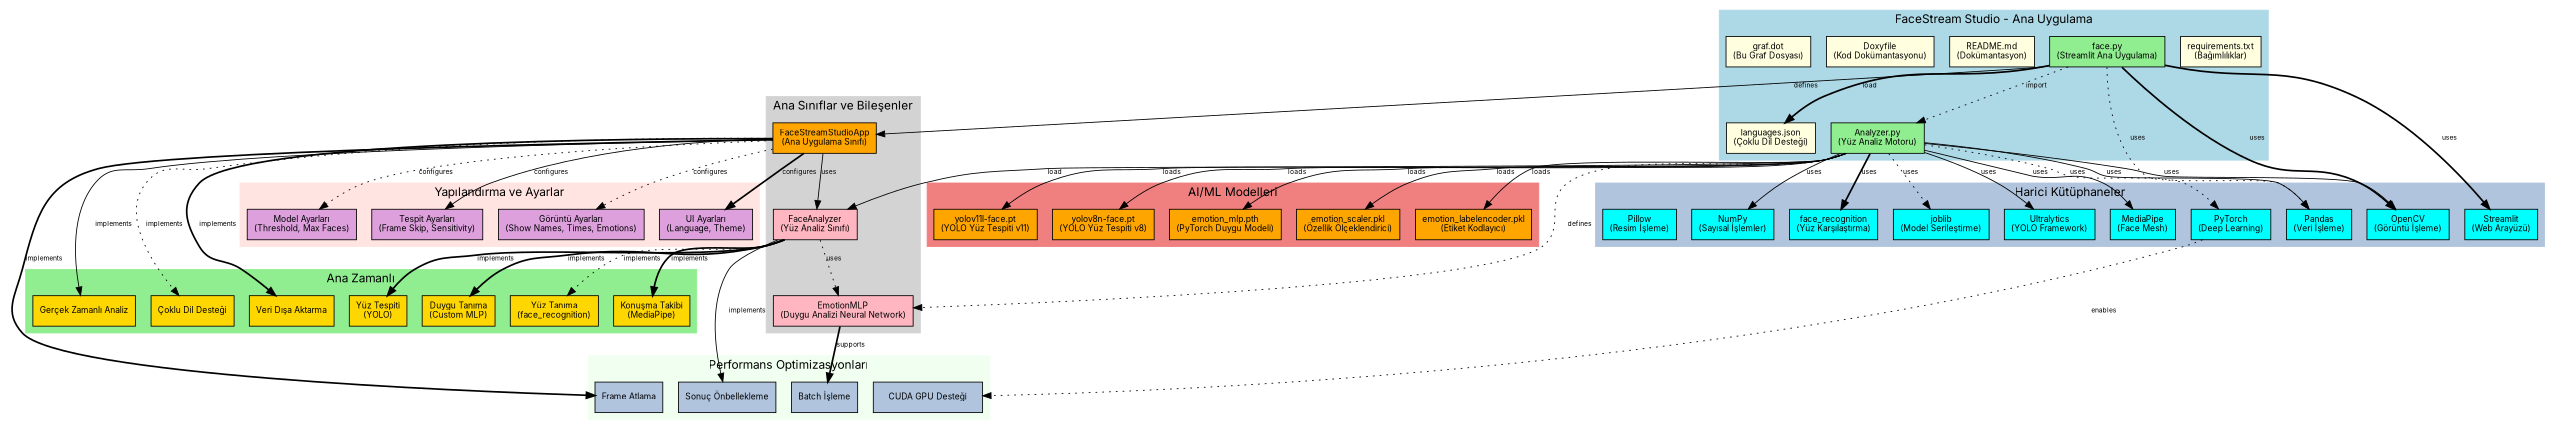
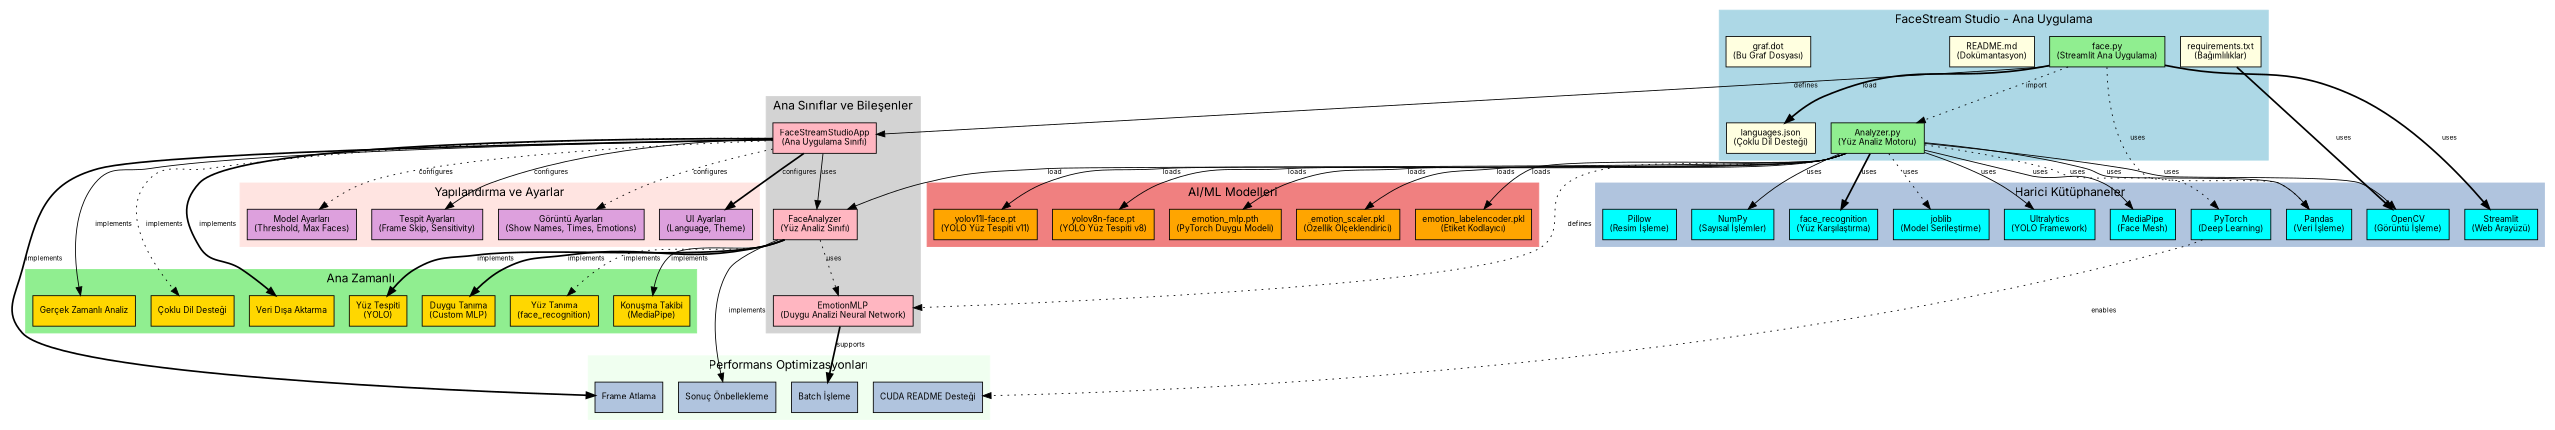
(1880, 52) -> none
(825, 138) -> (825, 138)
(2238, 154) -> (2311, 135)
(709, 248) -> (709, 248)
(928, 397) -> (928, 397)
